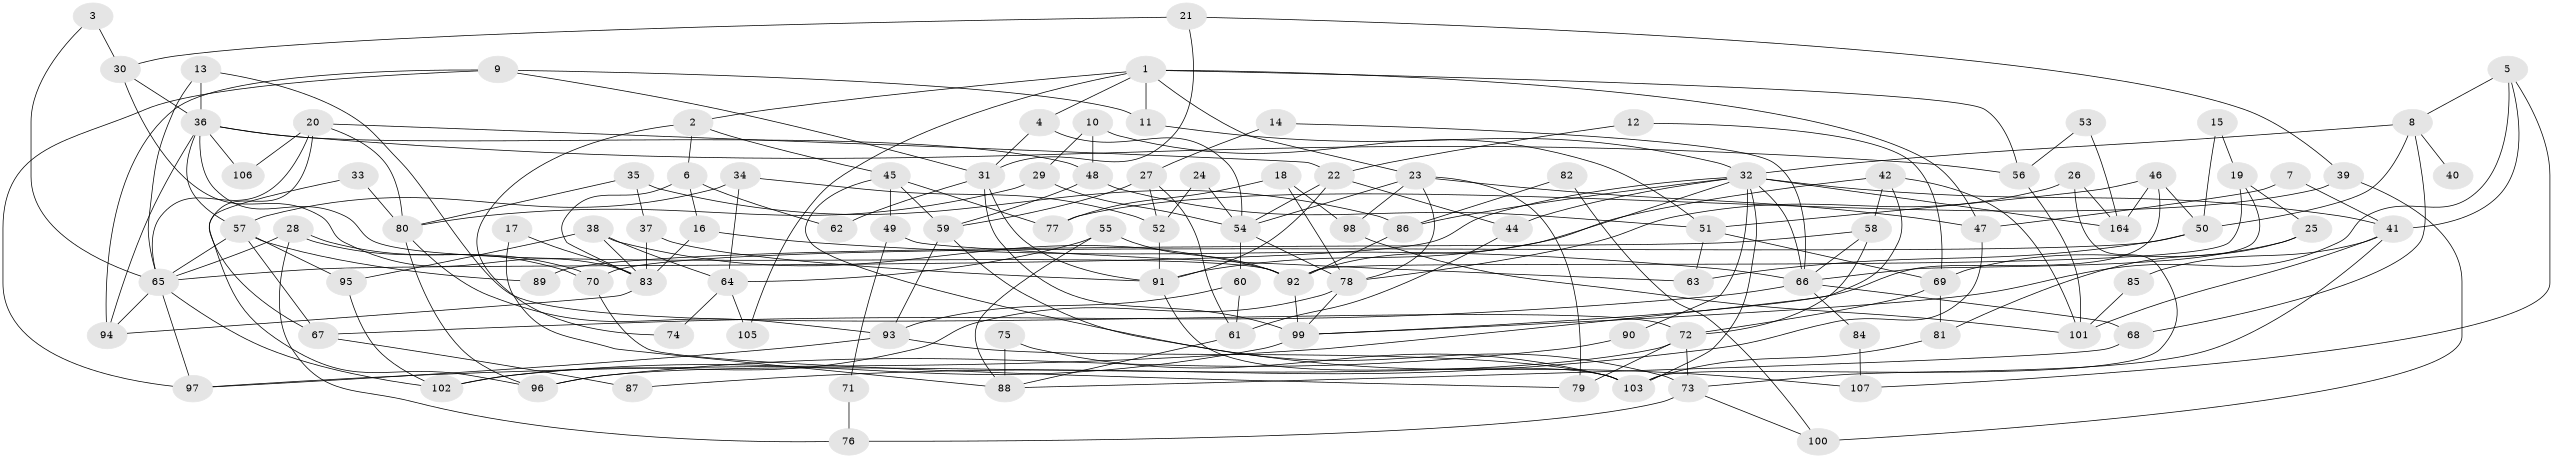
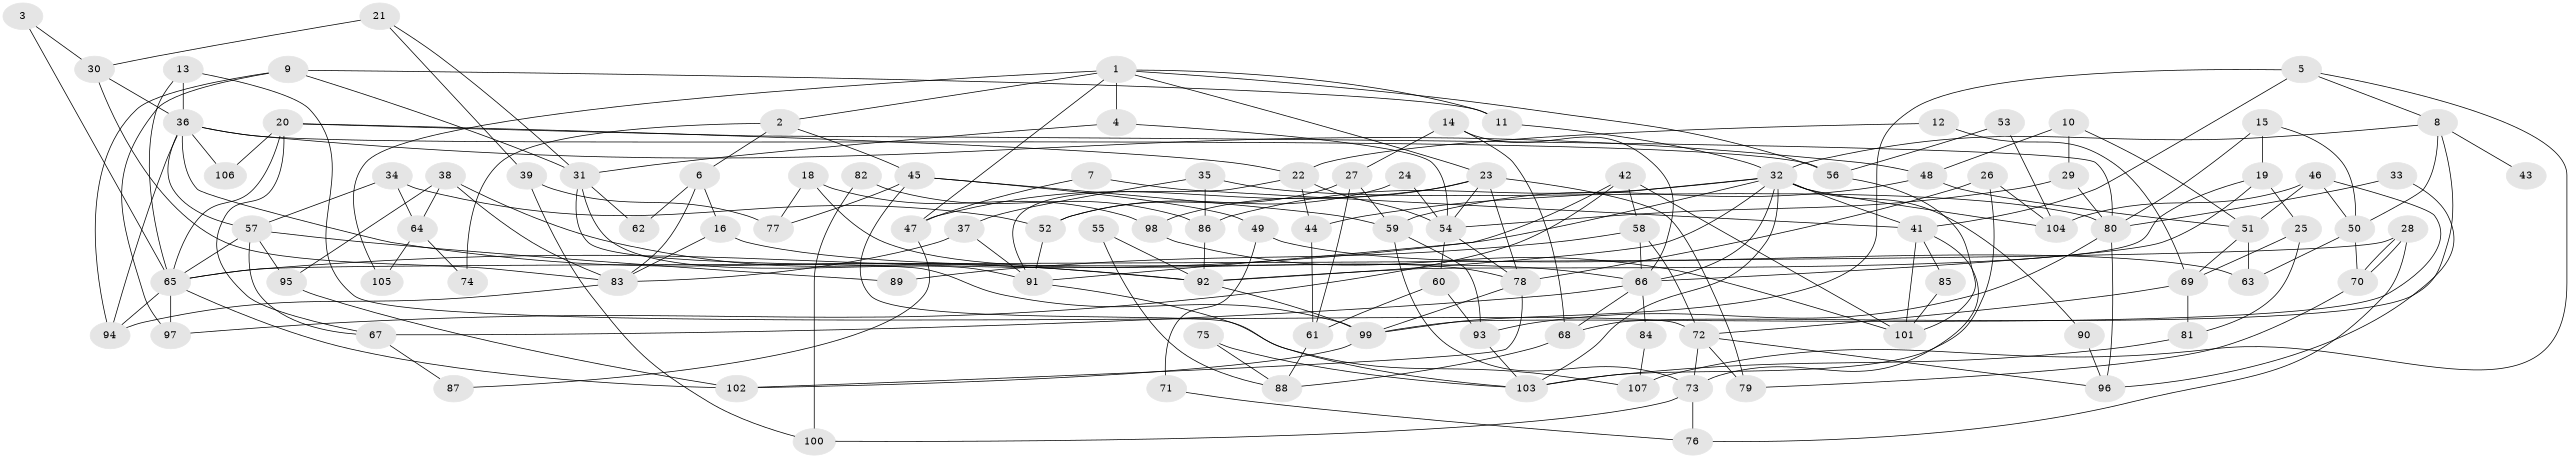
(2453, 176) -> (2526, 176)
none -> (2190, 179)
(512, 229) -> none
(2120, 229) -> (2056, 229)
none -> (1549, 238)
(869, 276) -> none
(558, 366) -> none
